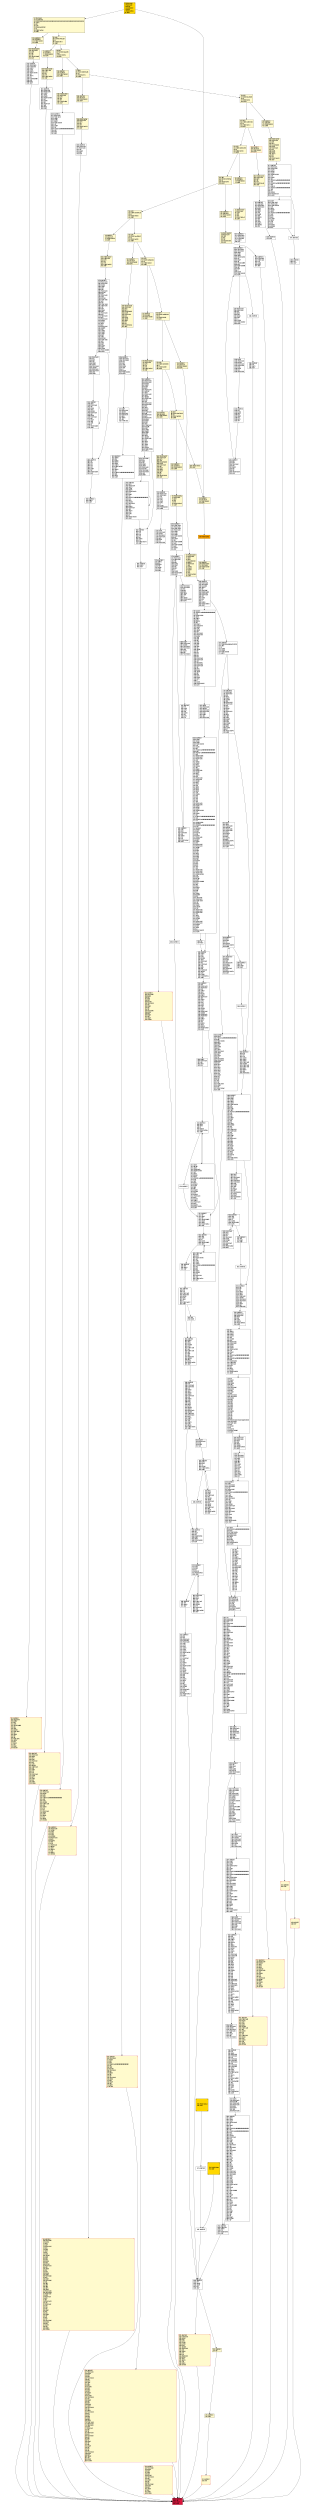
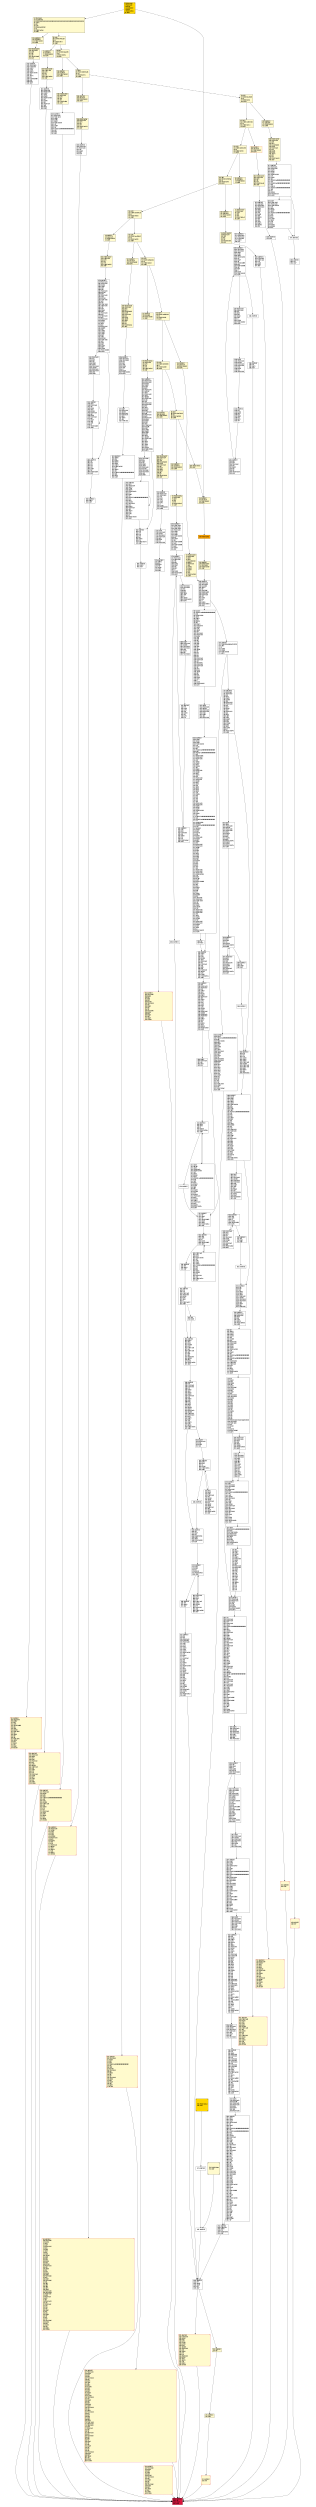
(214, 2168) -> (214, 2168)
